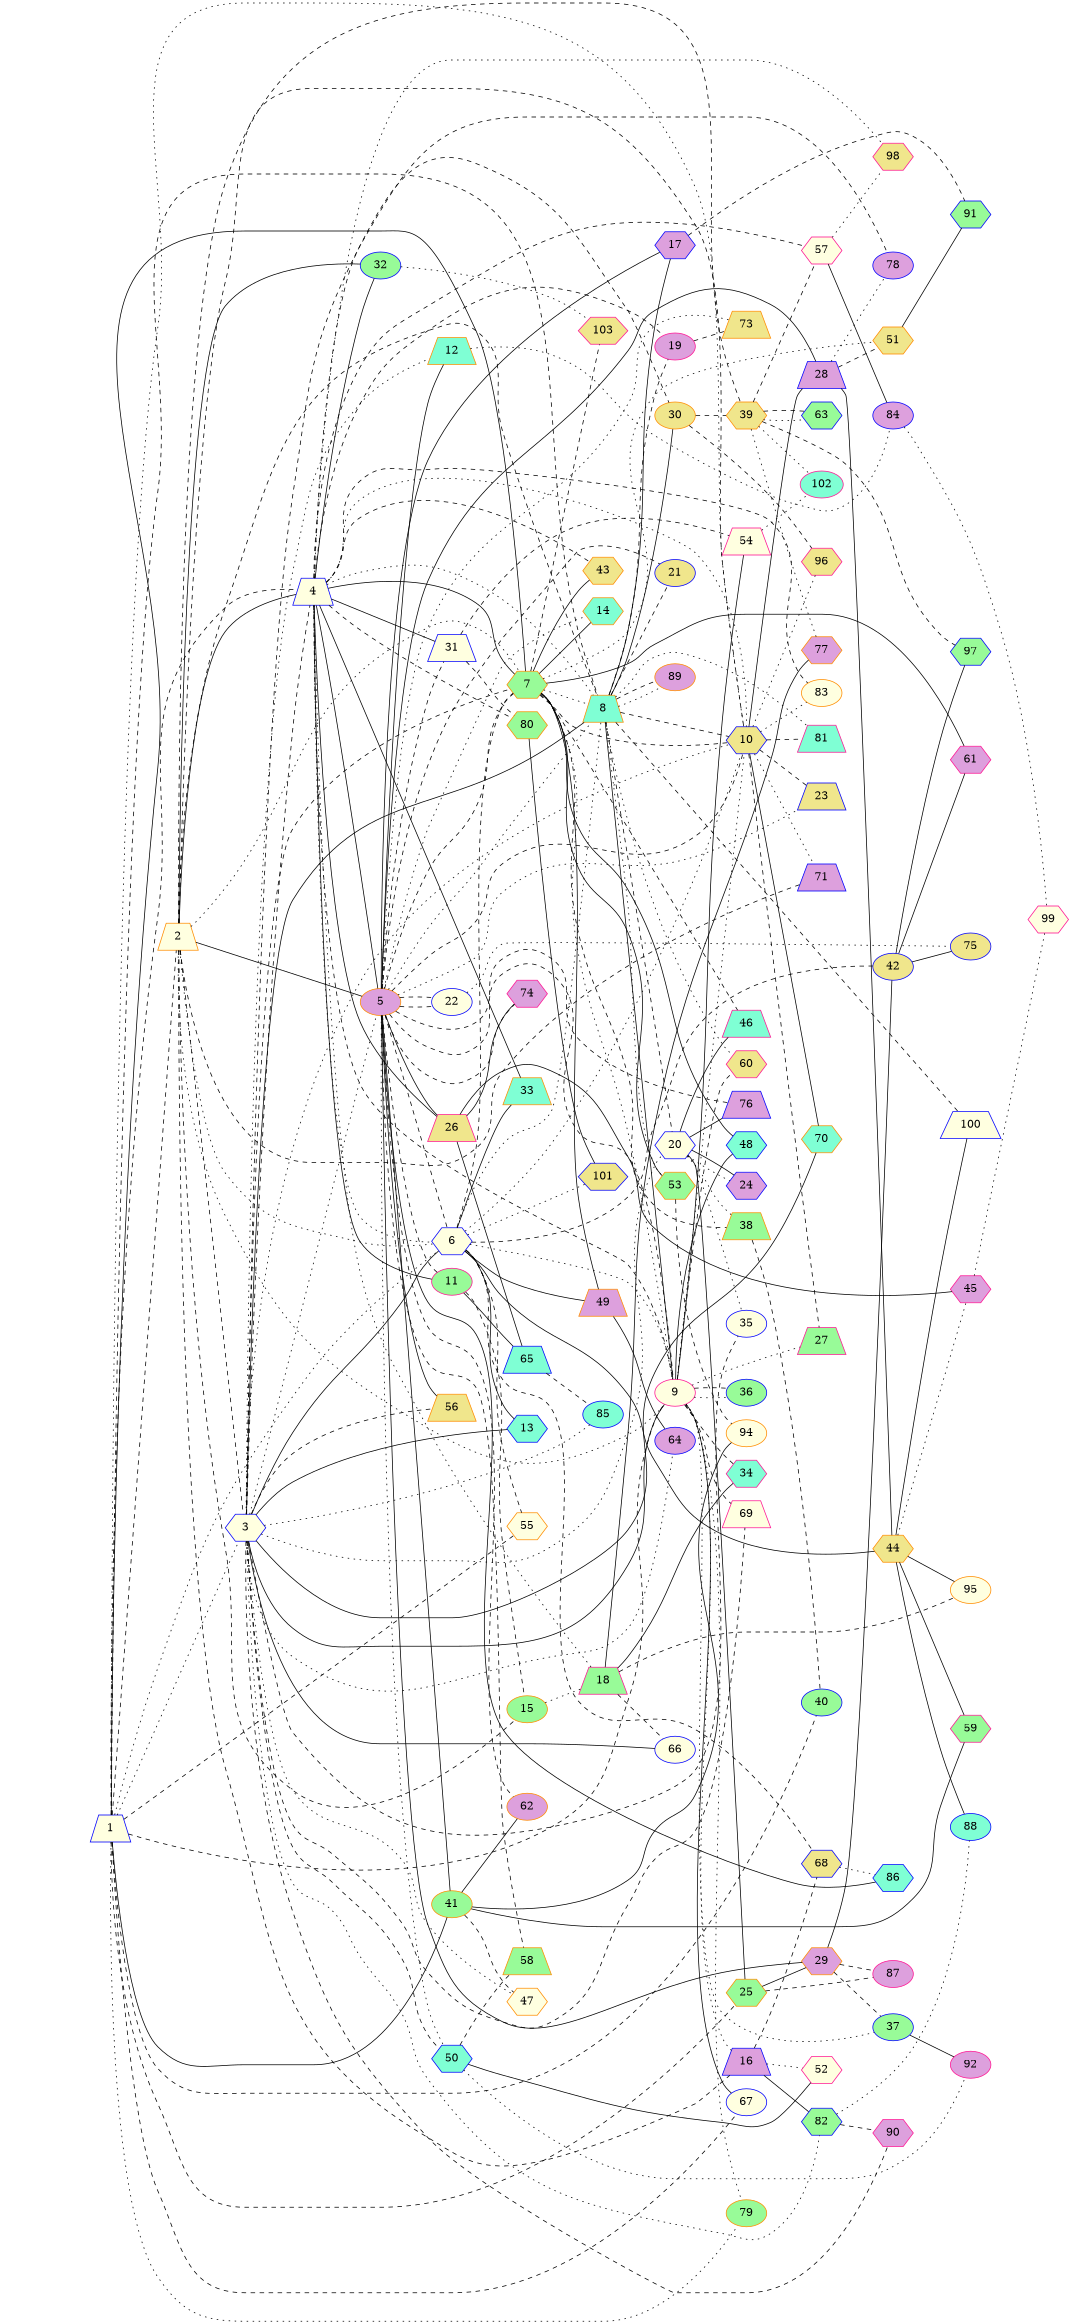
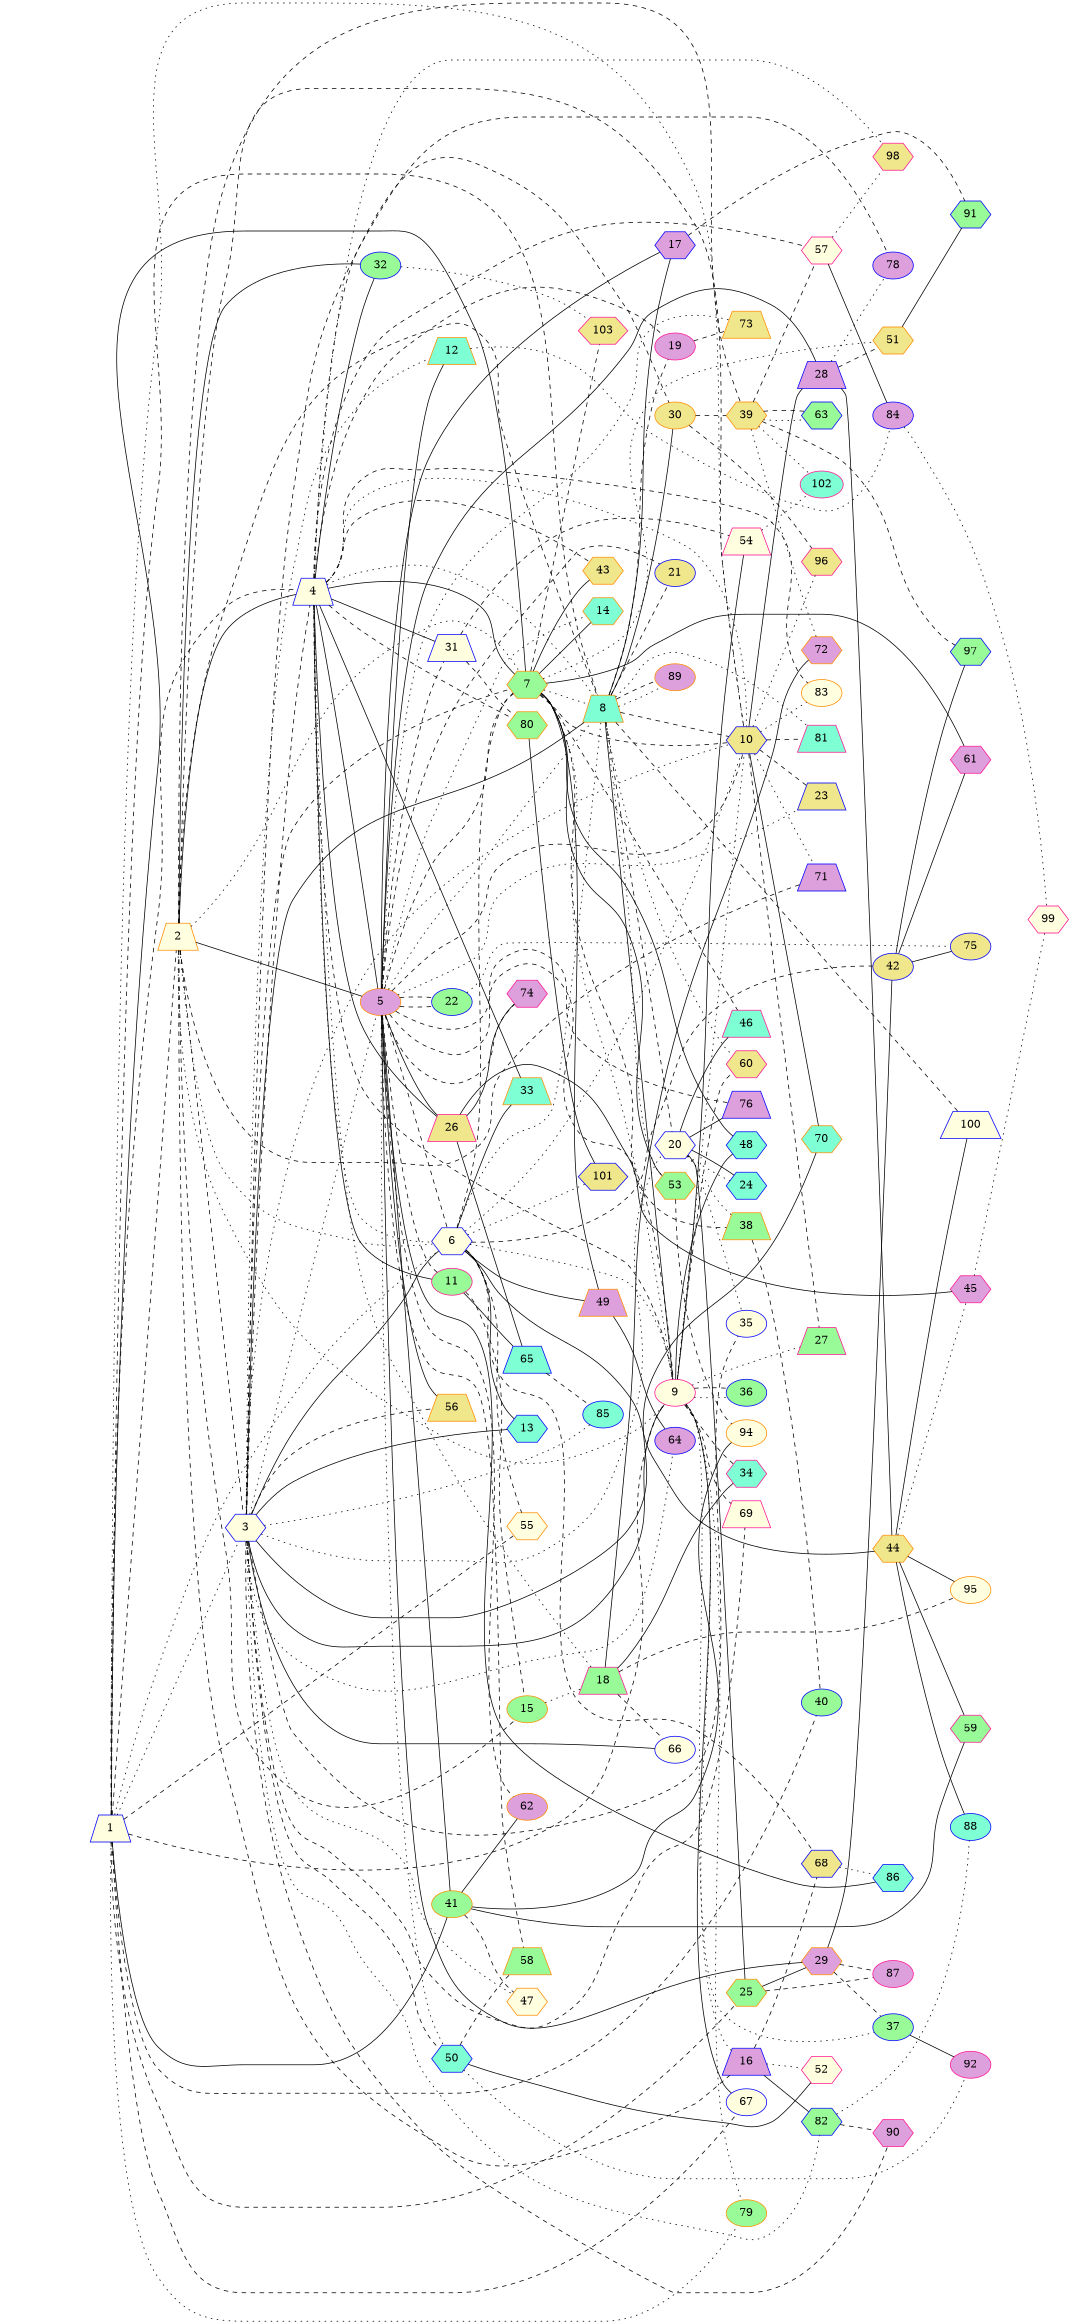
(822, 650) -> (822, 650)
(452, 1002) -> (452, 1002)
(746, 1186) -> (746, 1186)
